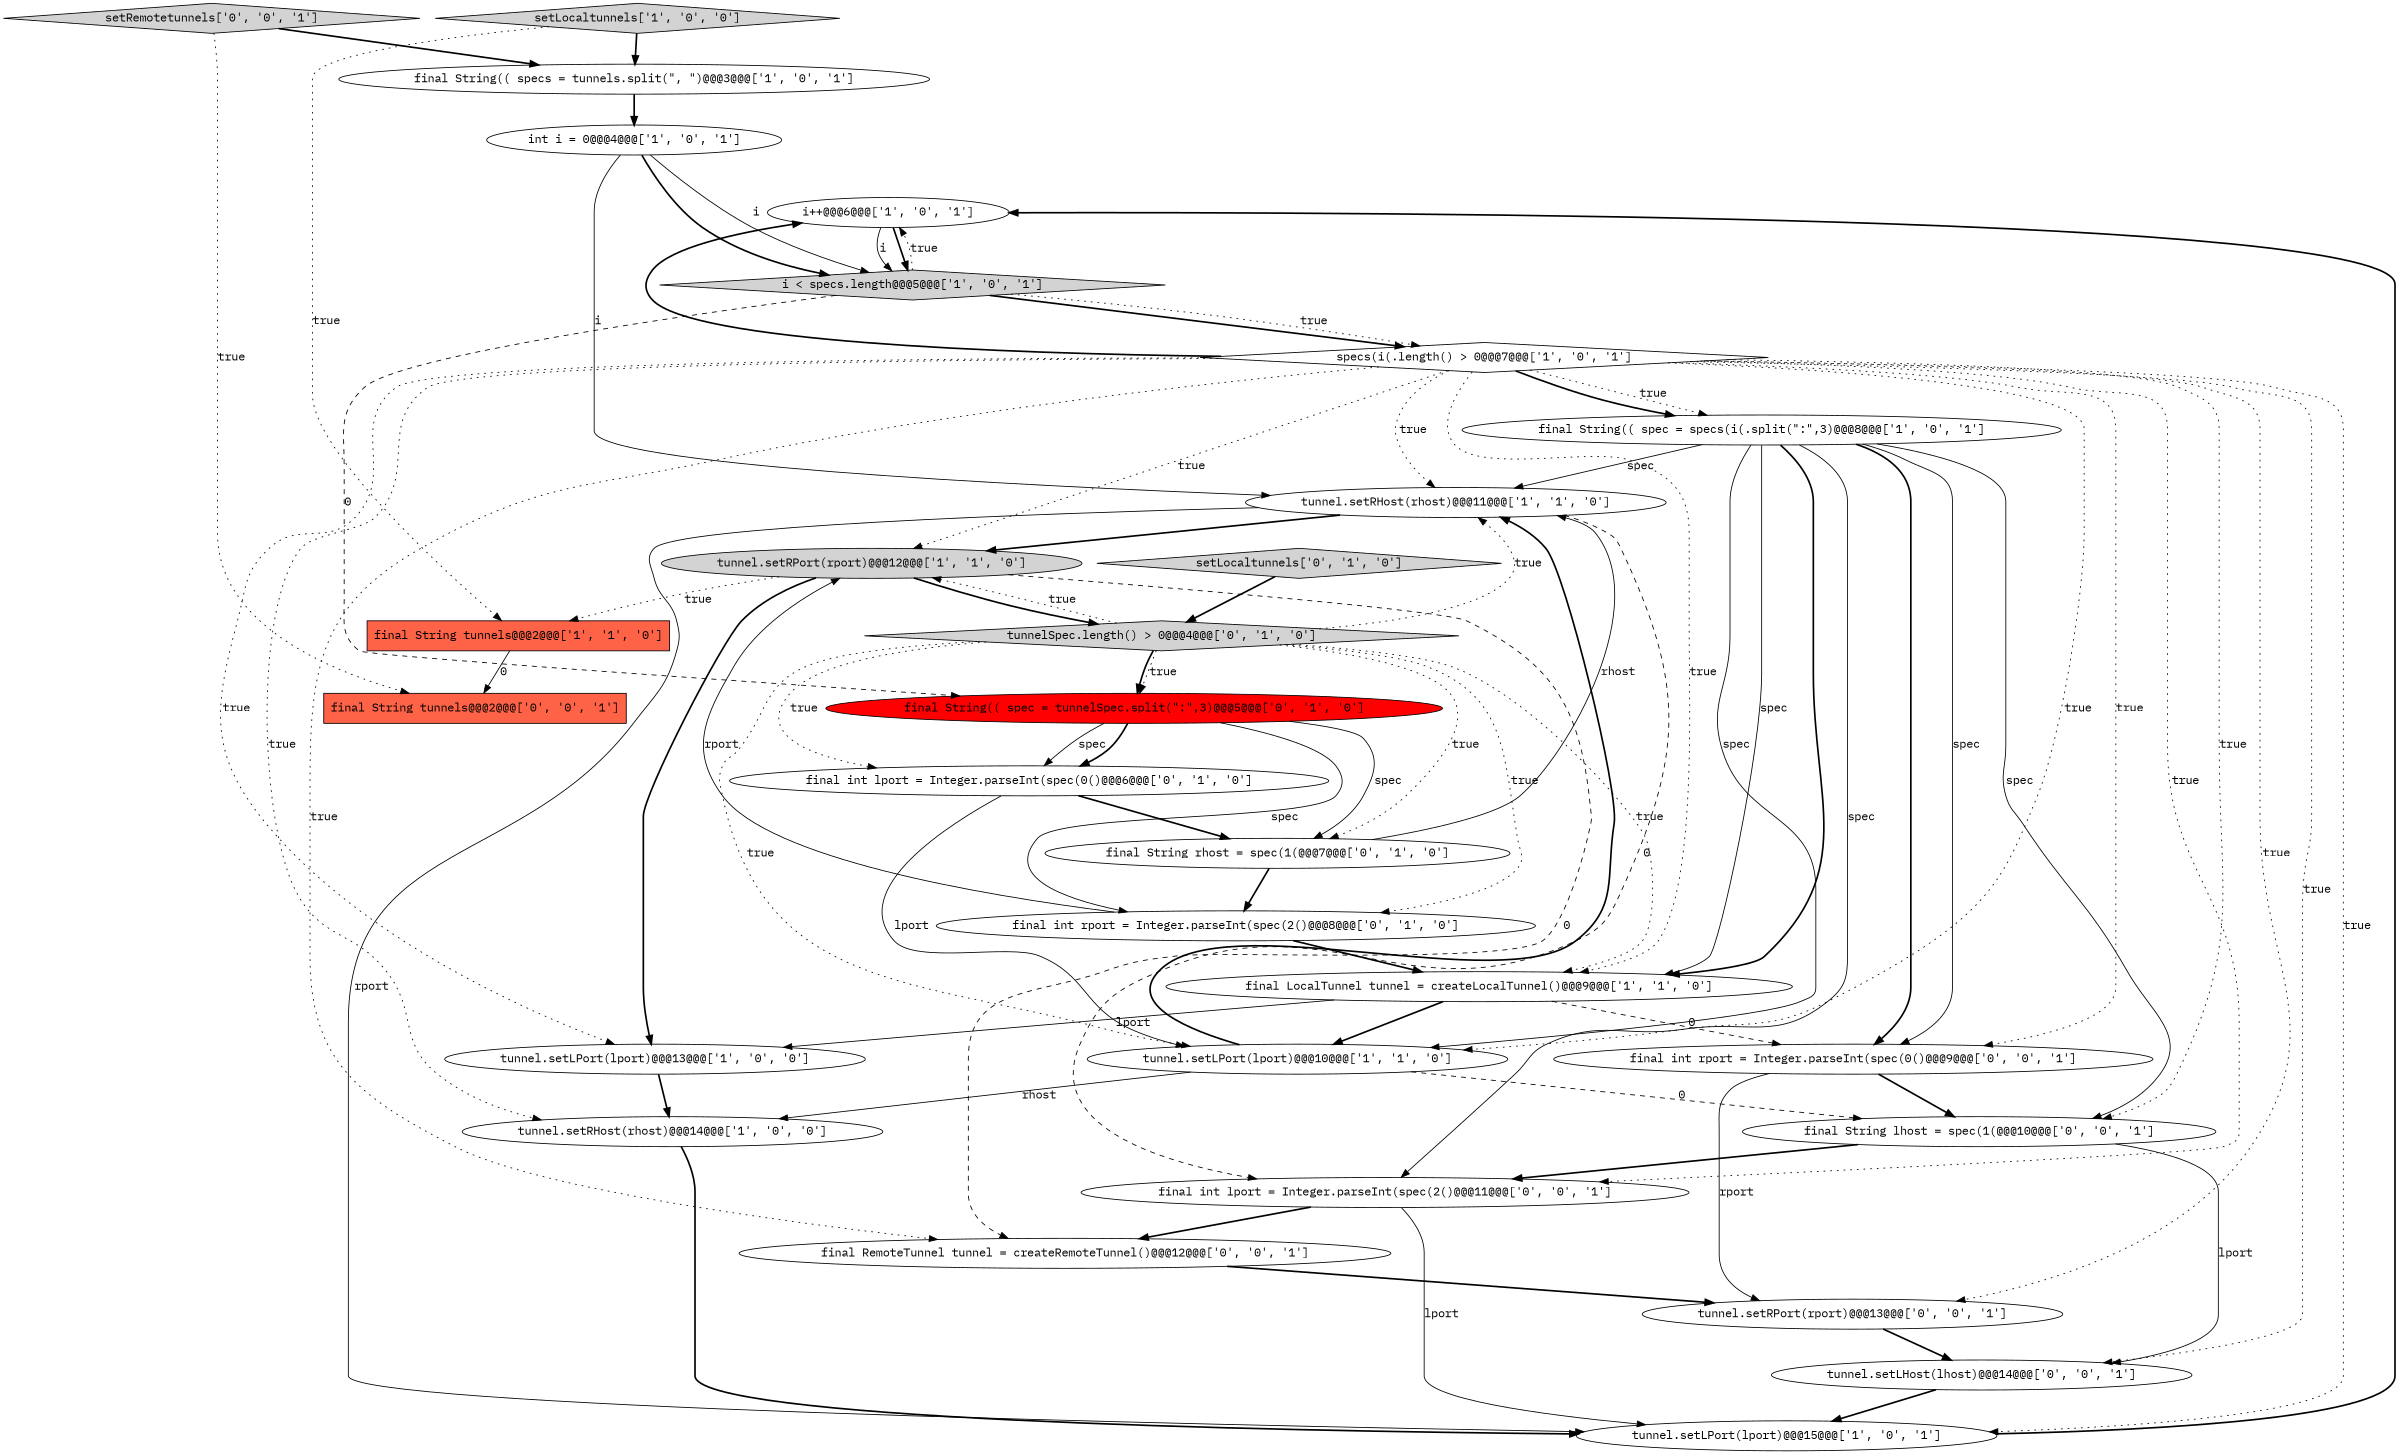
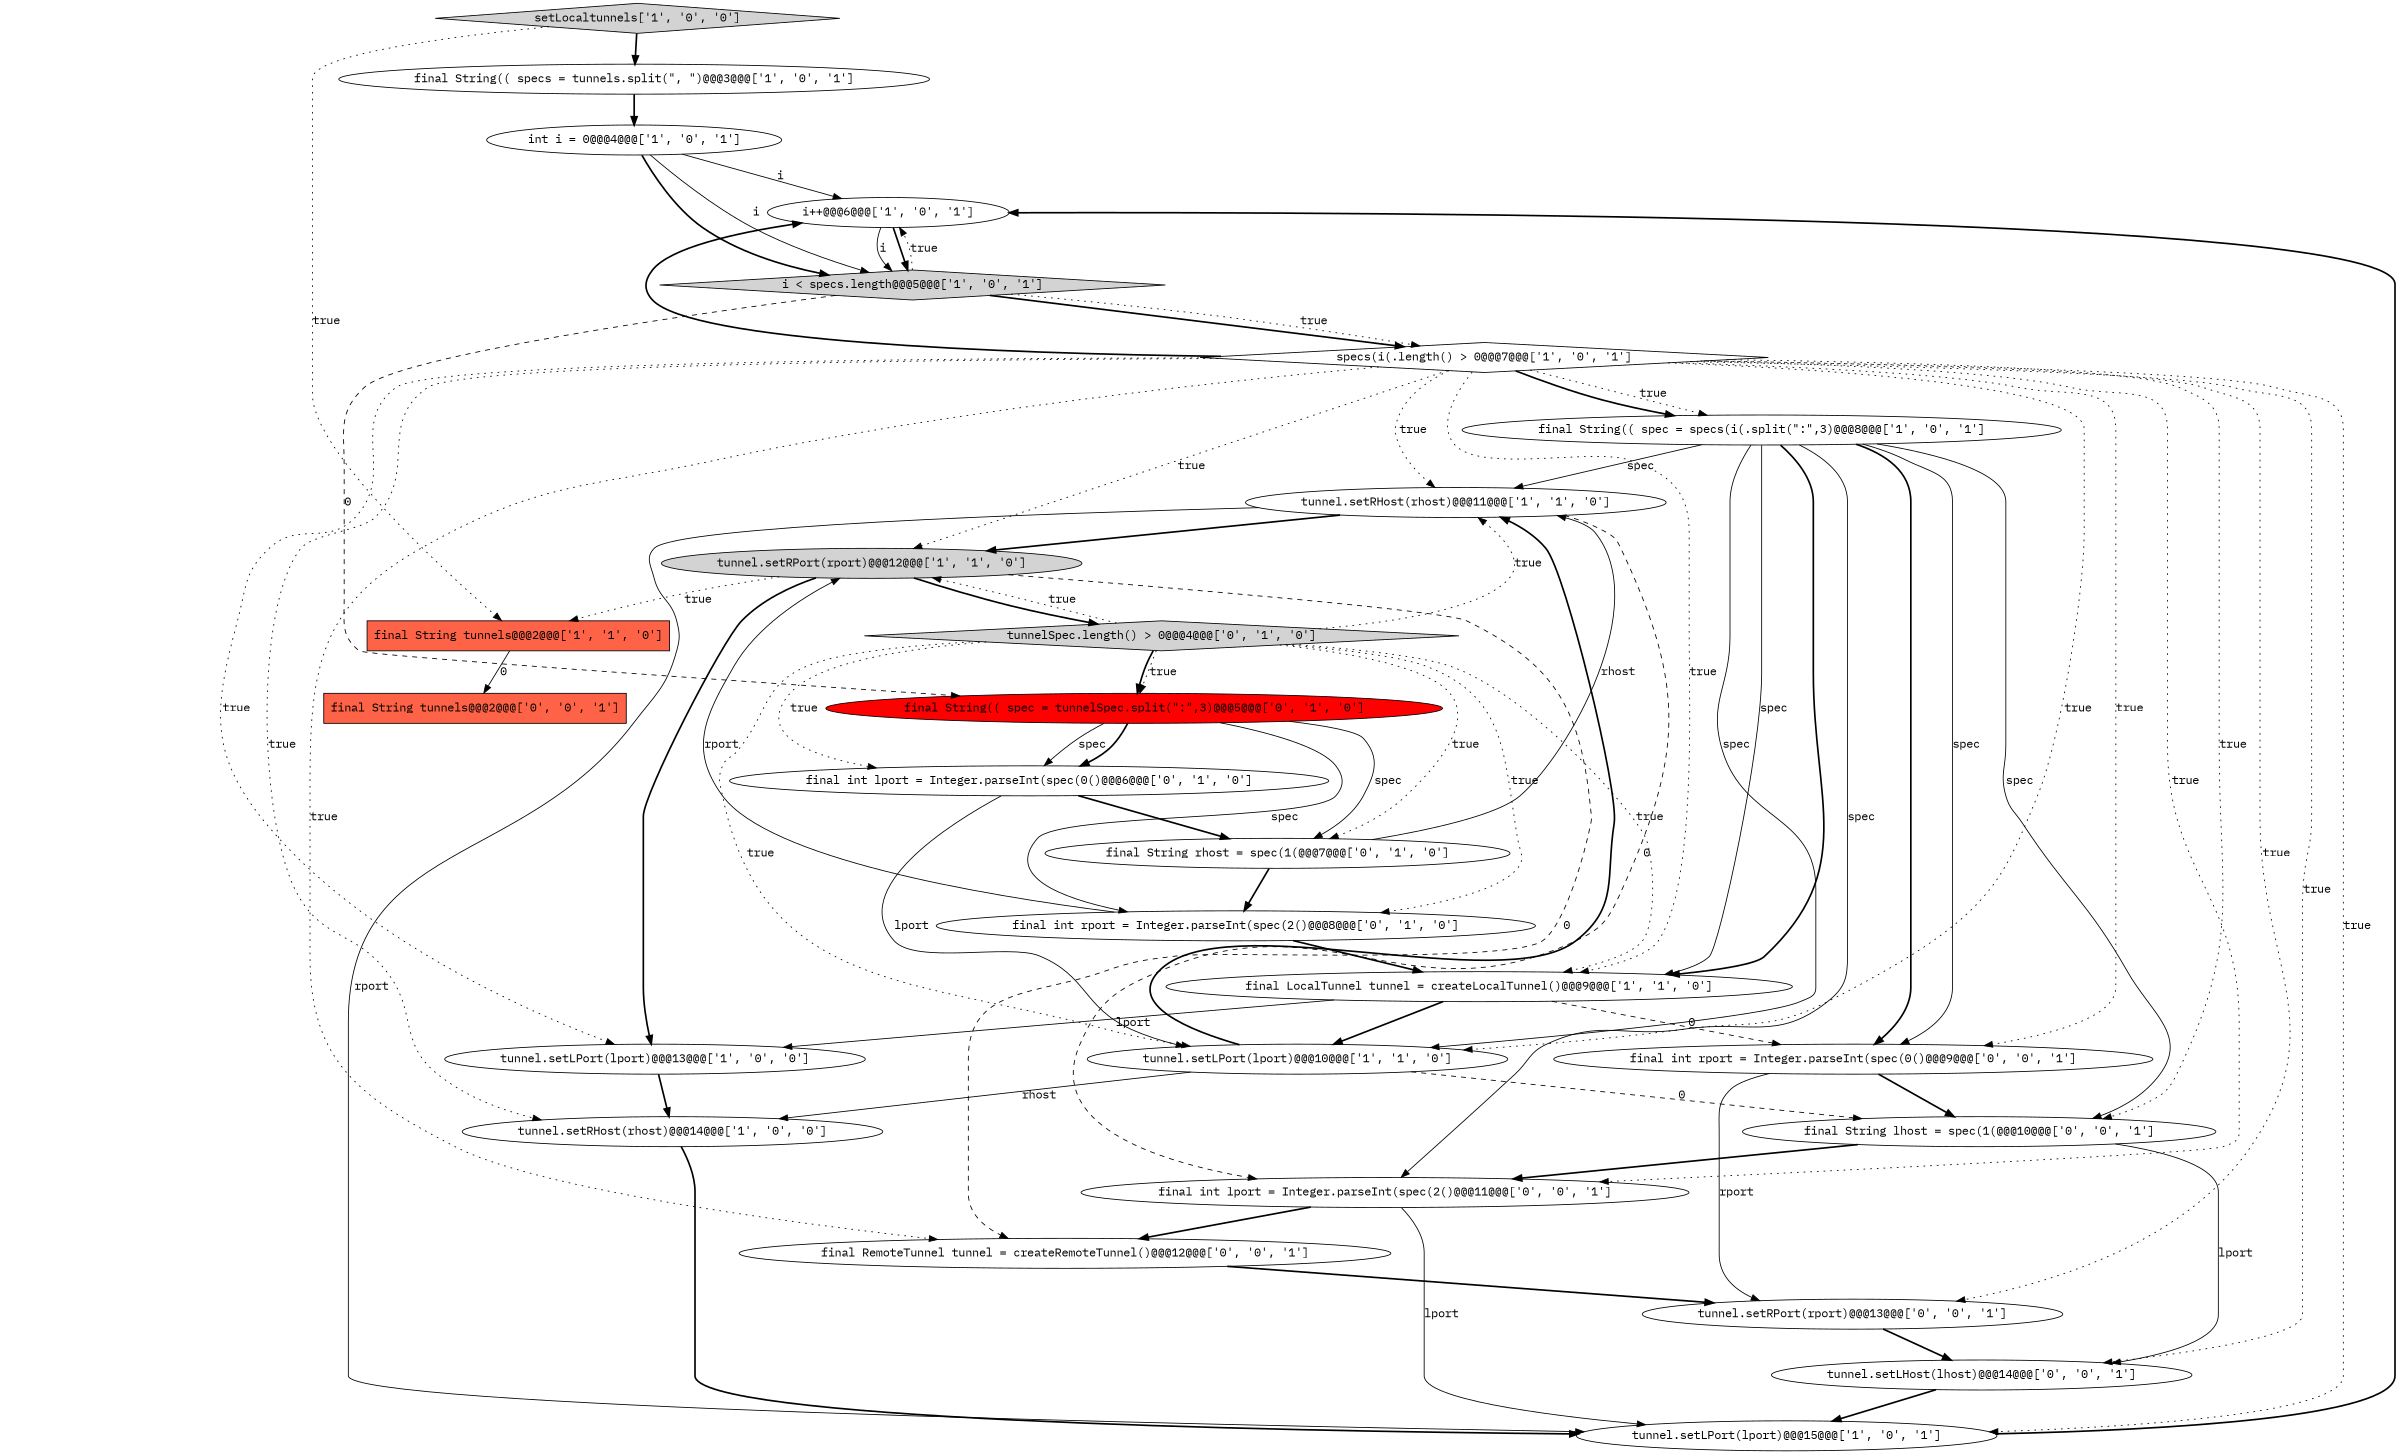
(212, 18) -> none
(784, 467) -> (758, 175)
(1299, 563) -> none
